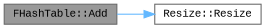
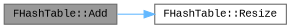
(208, 14) -> (221, 14)
